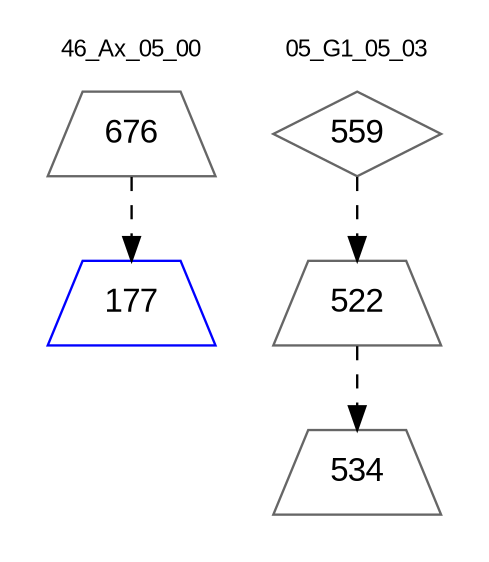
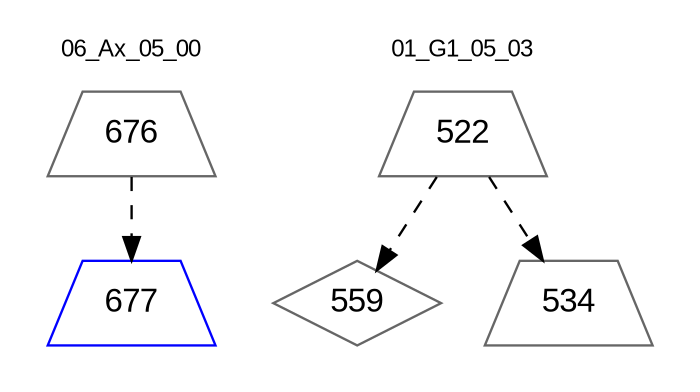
(132, 51) -> (132, 51)
(357, 51) -> (463, 51)
(357, 207) -> (413, 214)
(132, 303) -> (132, 303)
